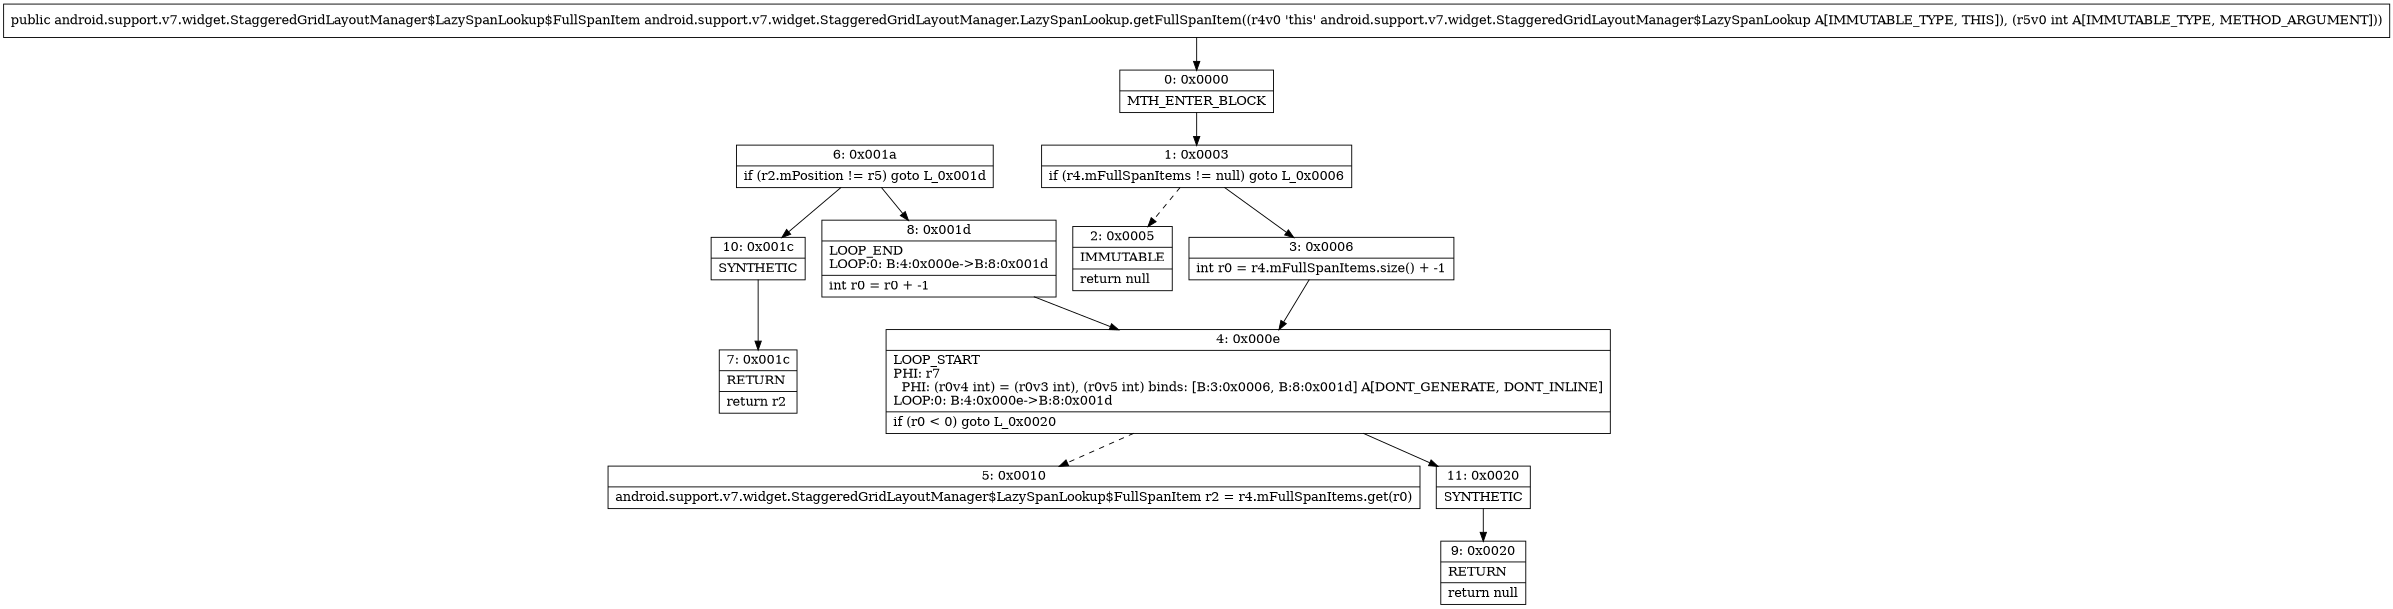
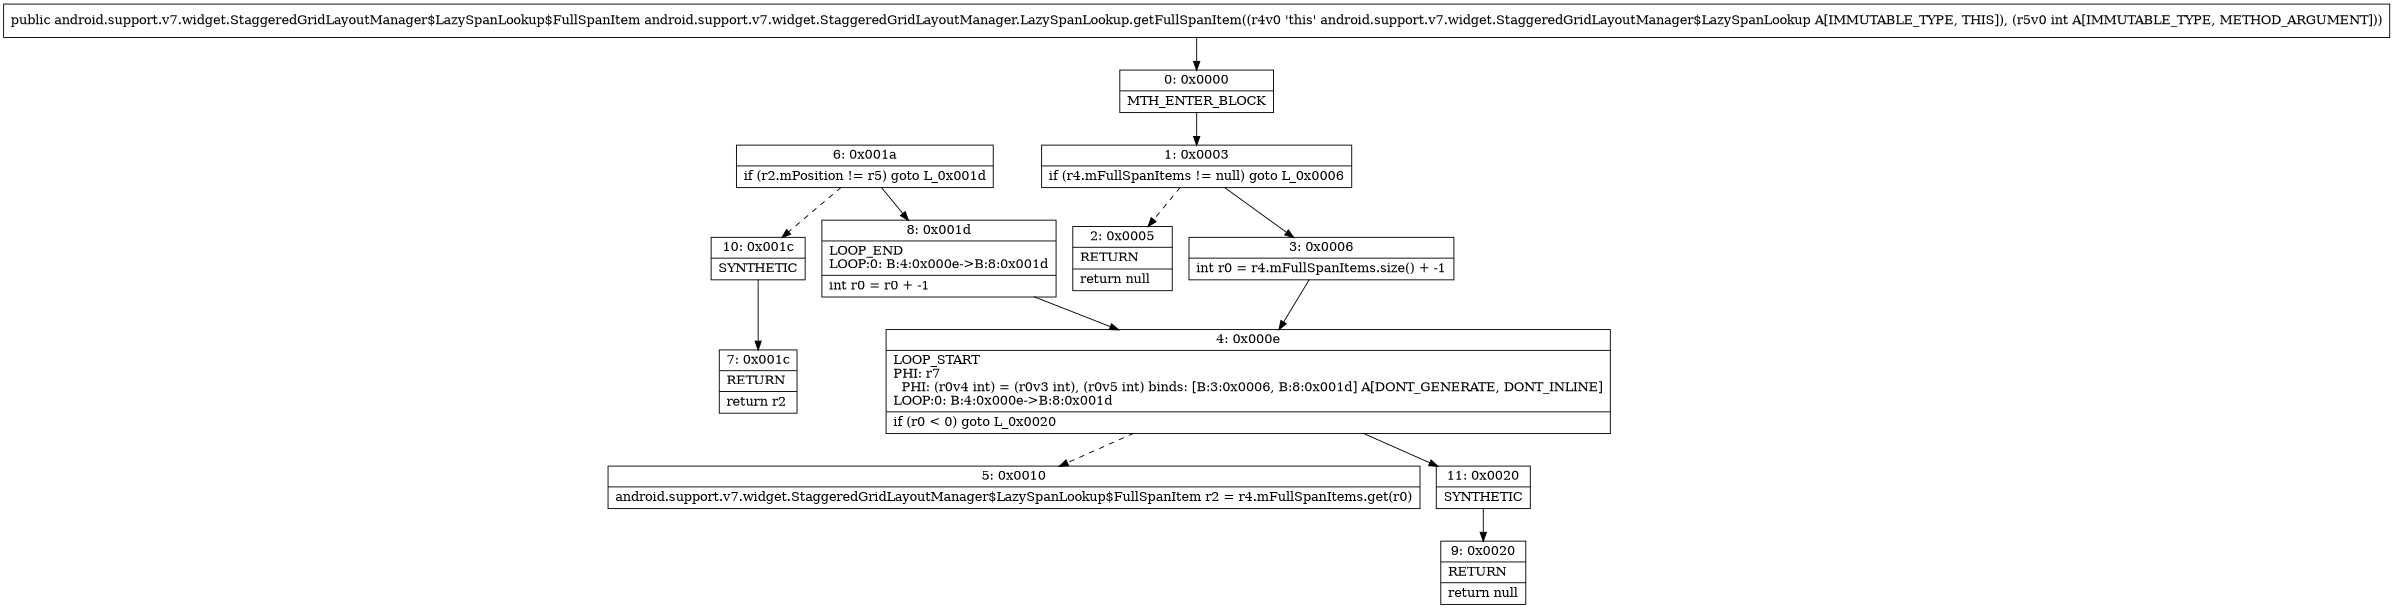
(815, 210) -> (815, 210)
(1123, 258) -> (1109, 258)
